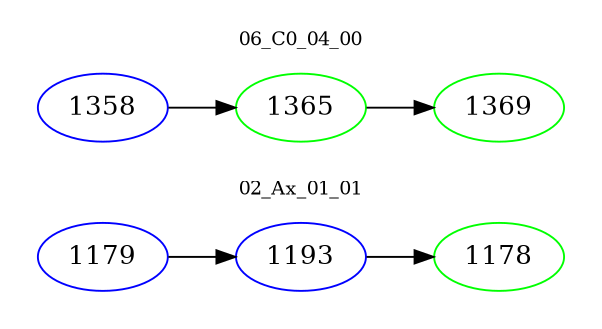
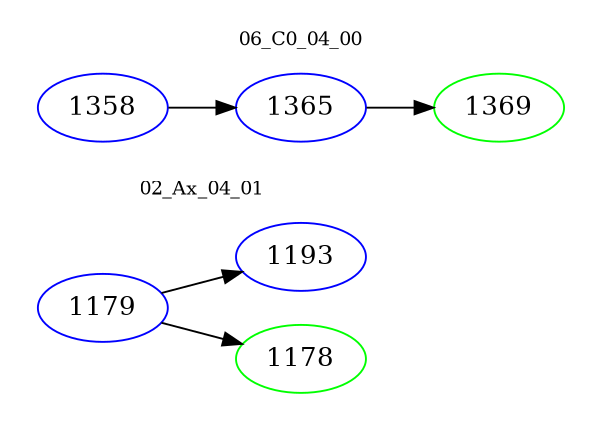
(301, 108) -> (301, 108)
(301, 190) -> (202, 190)
(390, 257) -> (192, 331)
